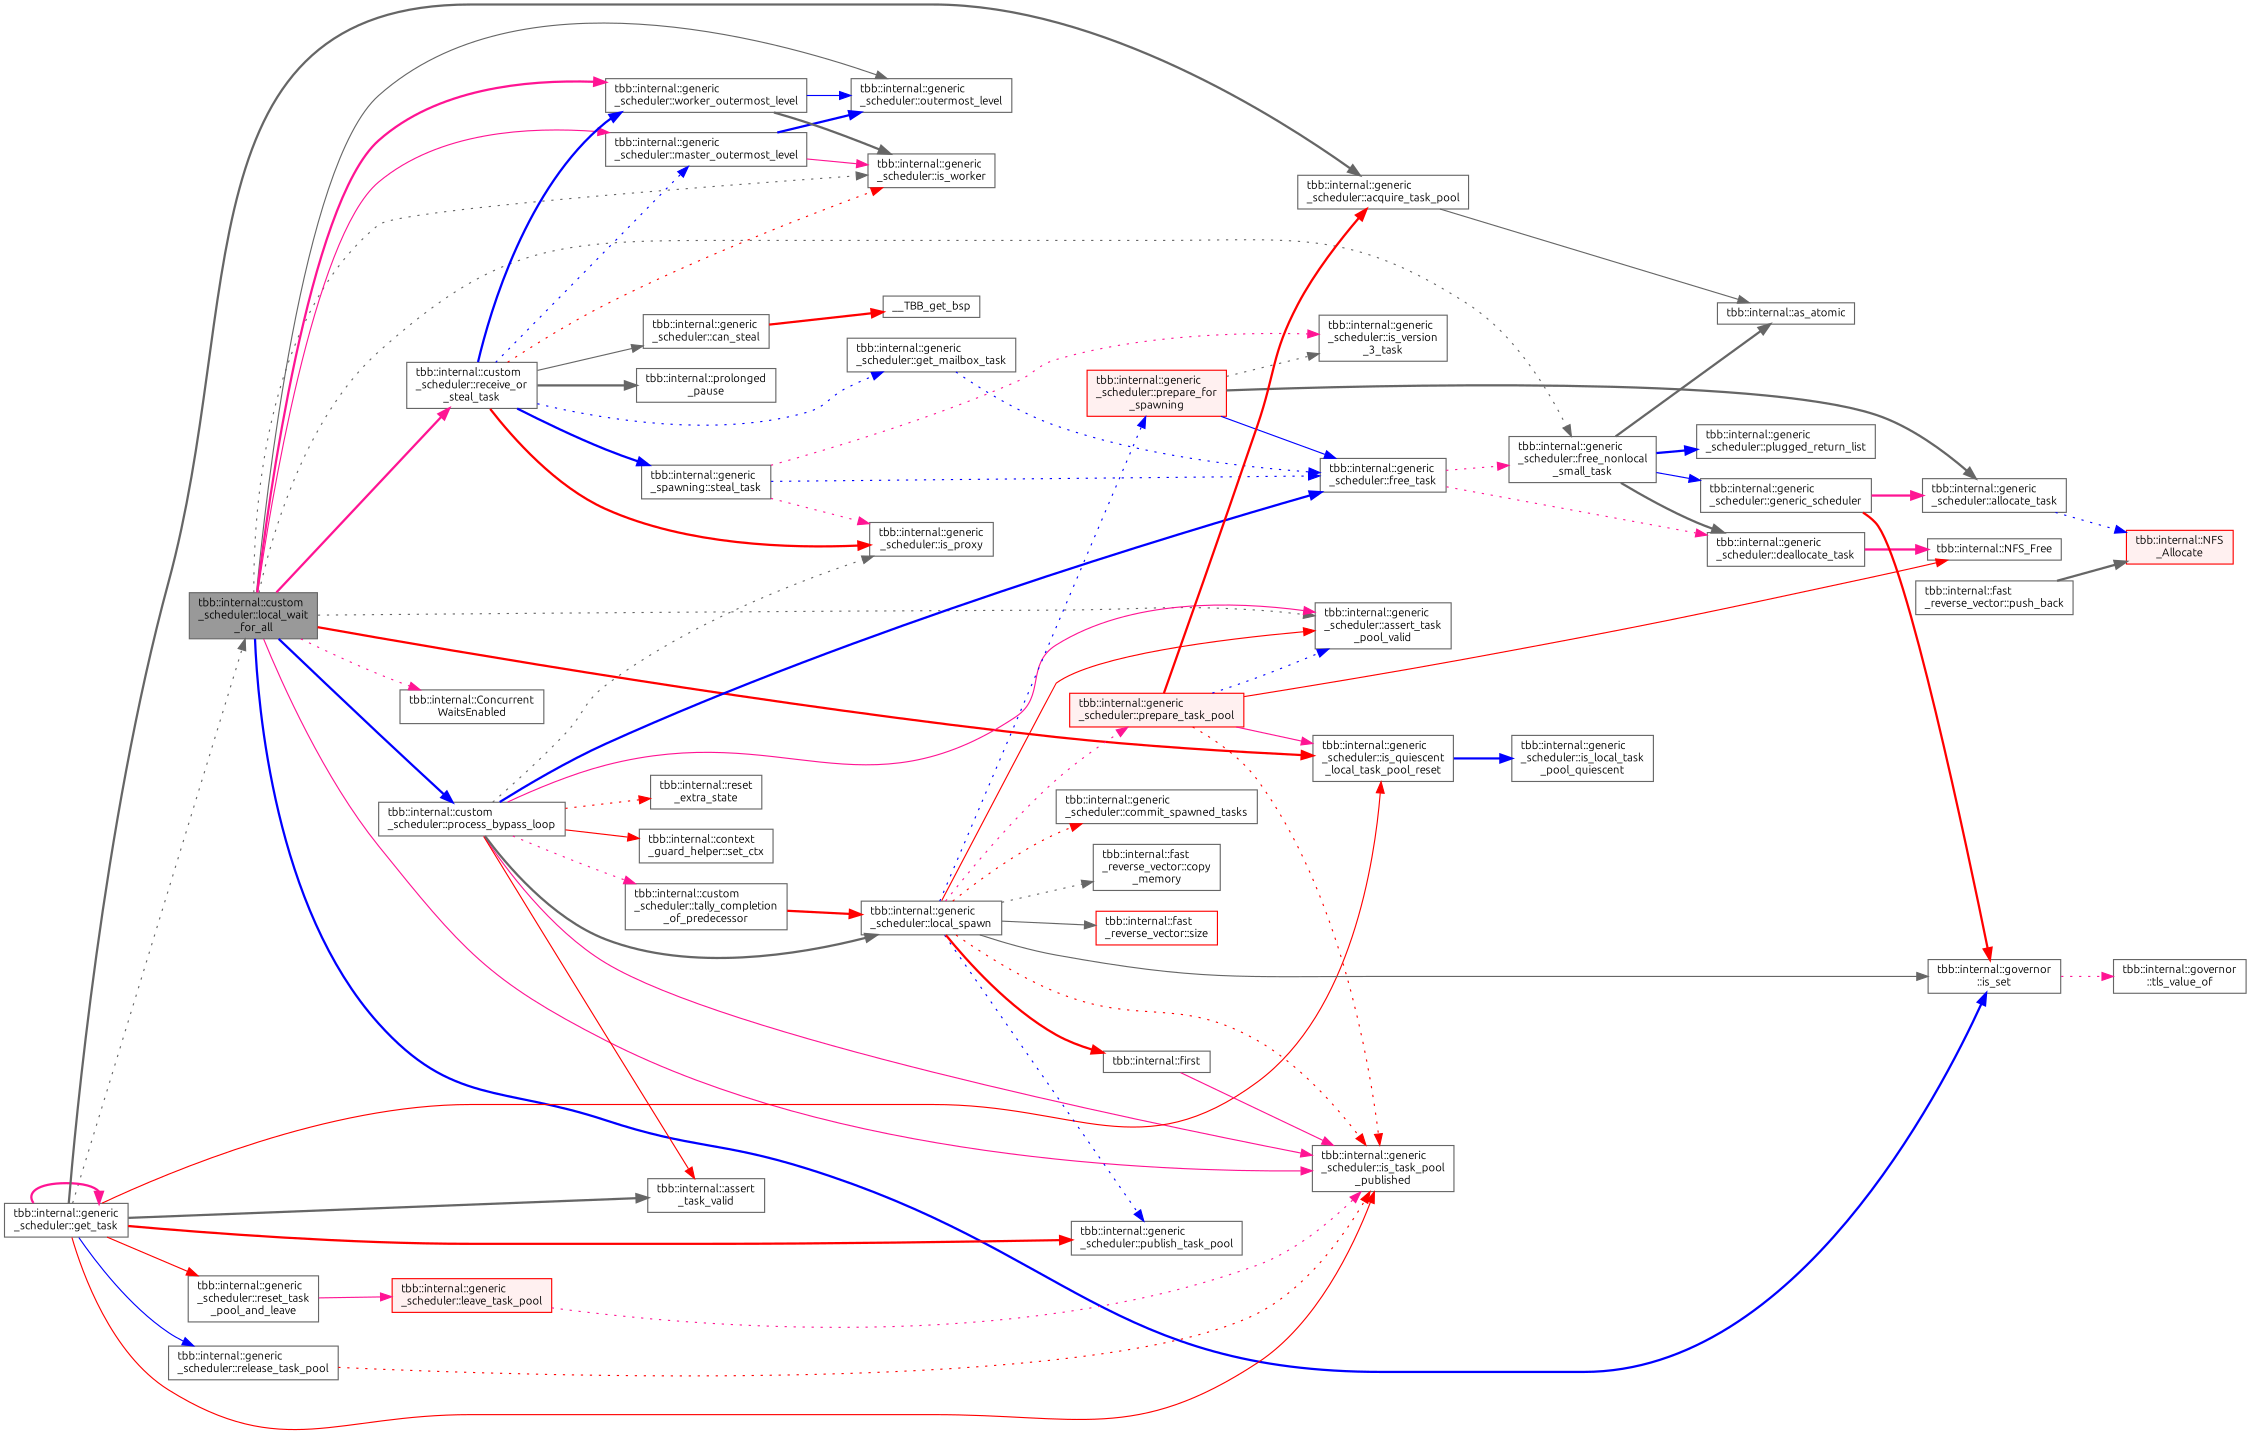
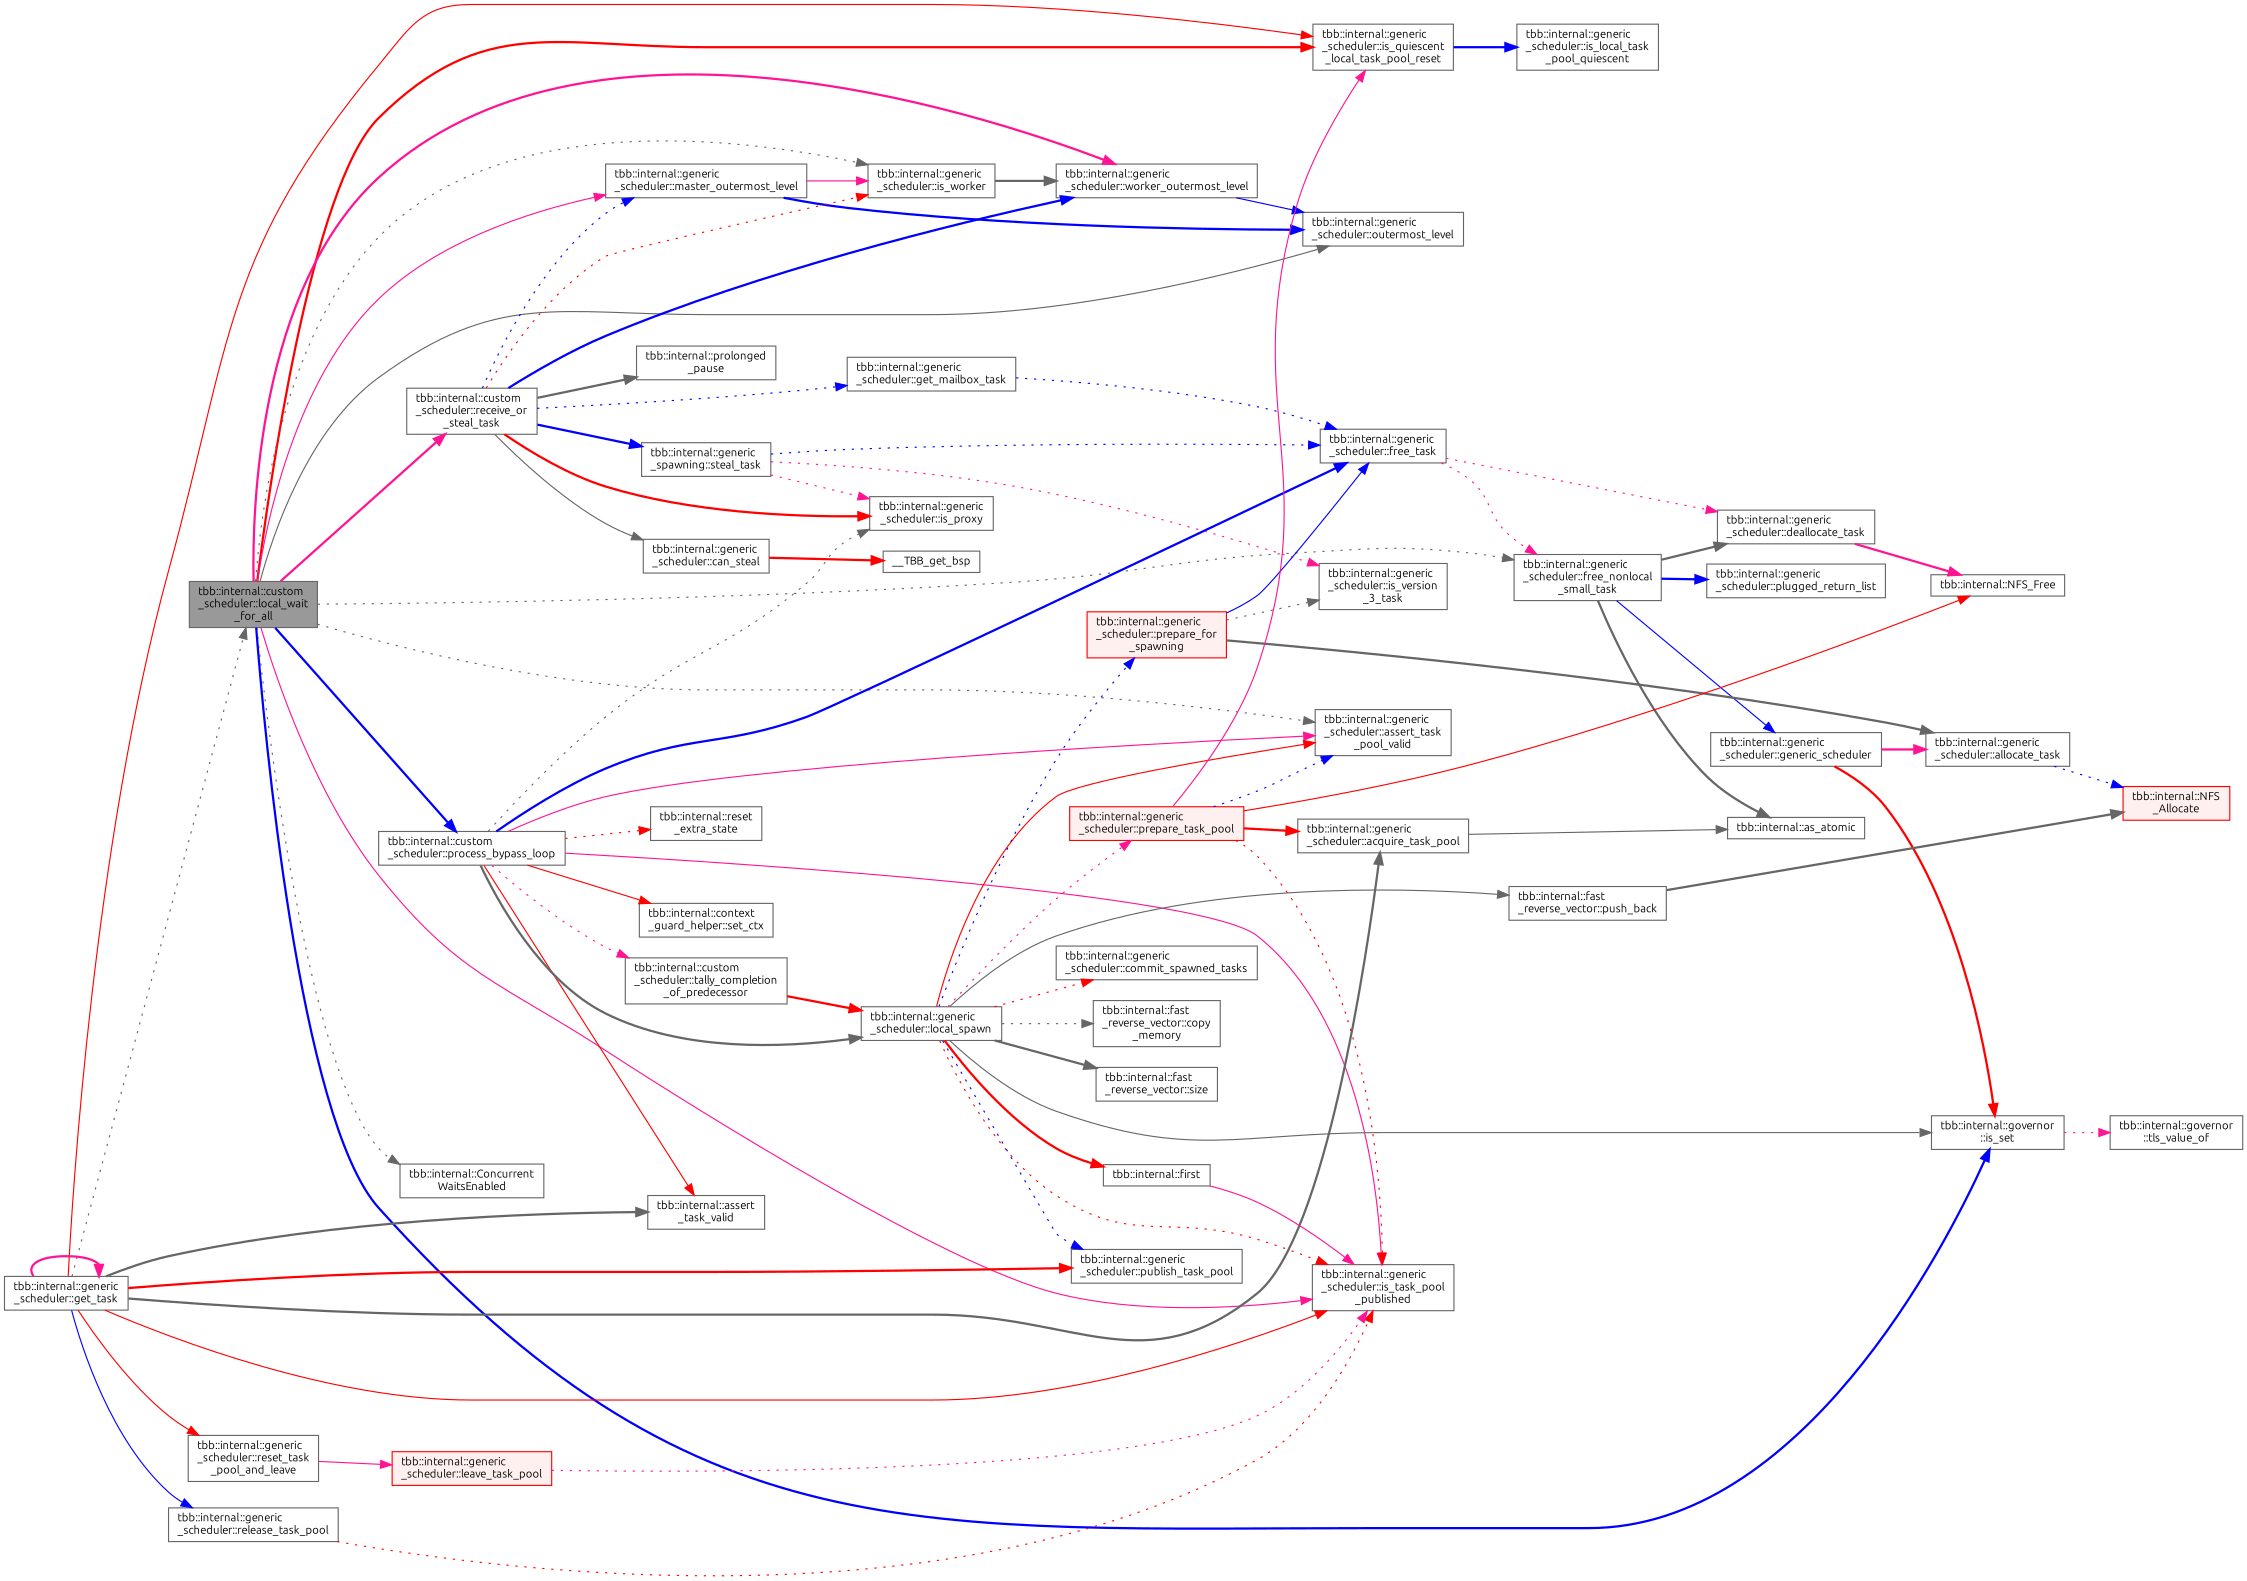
(827, 130) -> (1020, 181)
(355, 664) -> (297, 902)
none -> (1211, 901)
(1043, 923) -> (1040, 1053)
(1157, 928) -> (1157, 1084)
